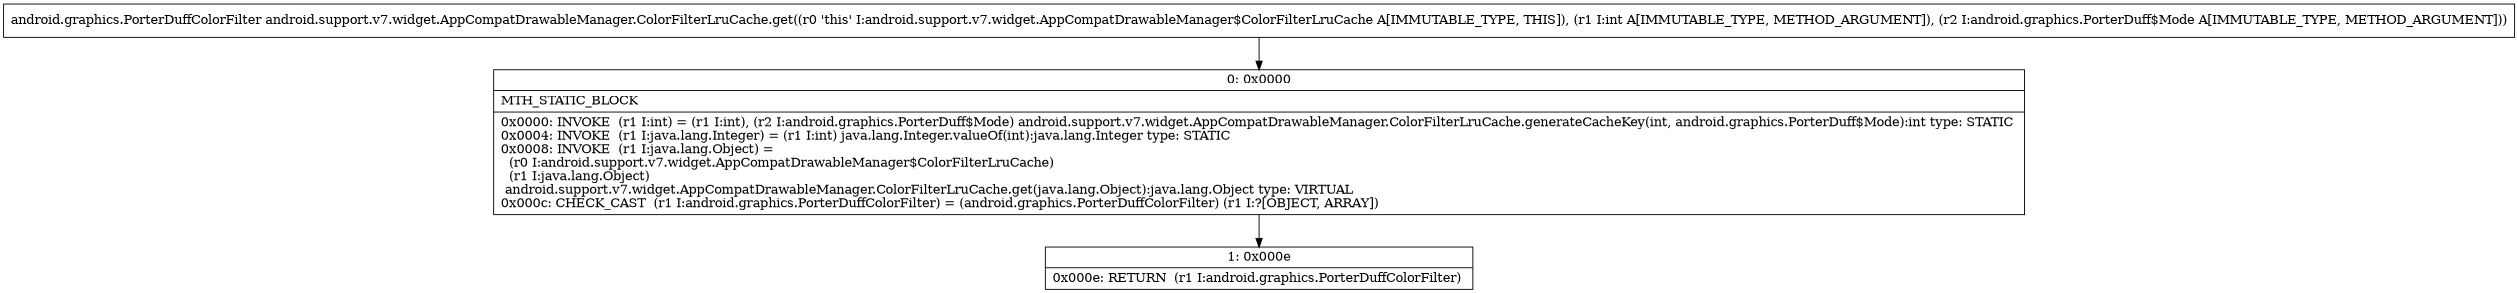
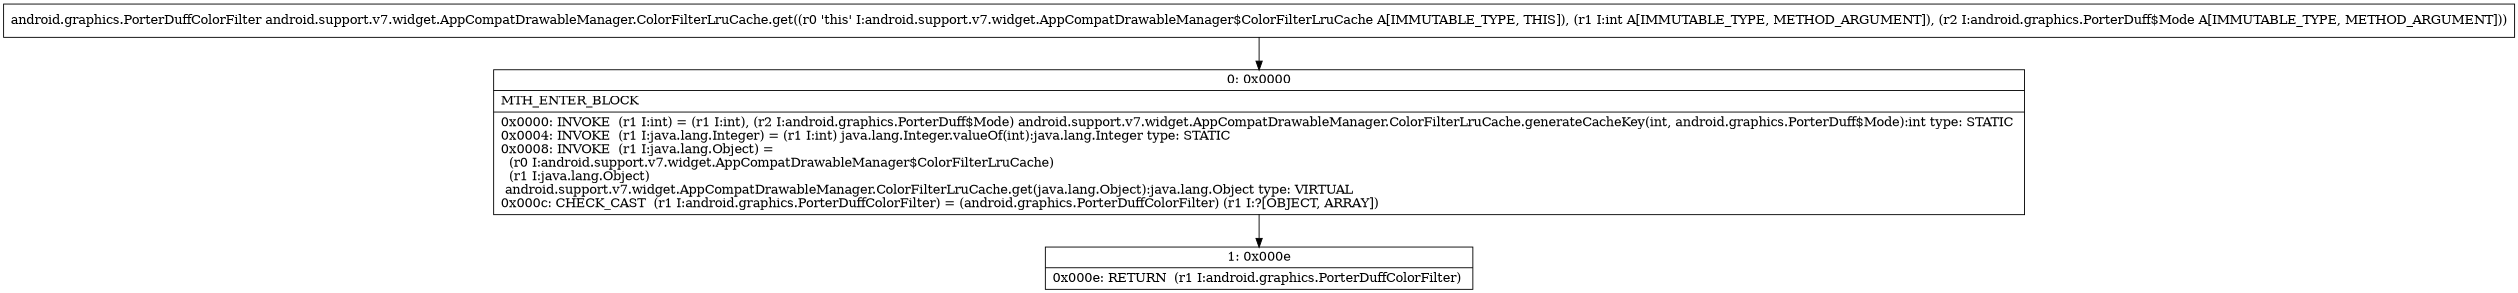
(570, 101) -> (570, 101)
